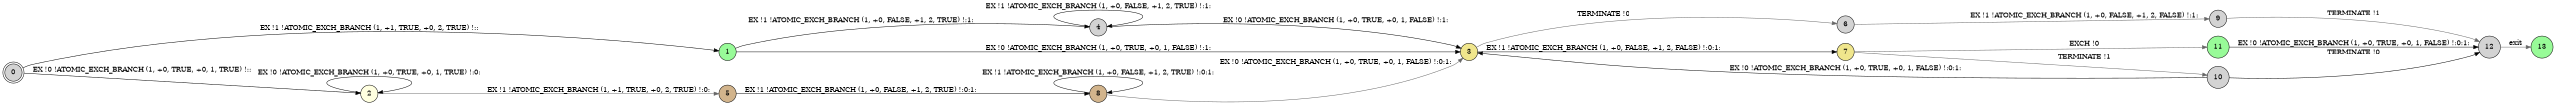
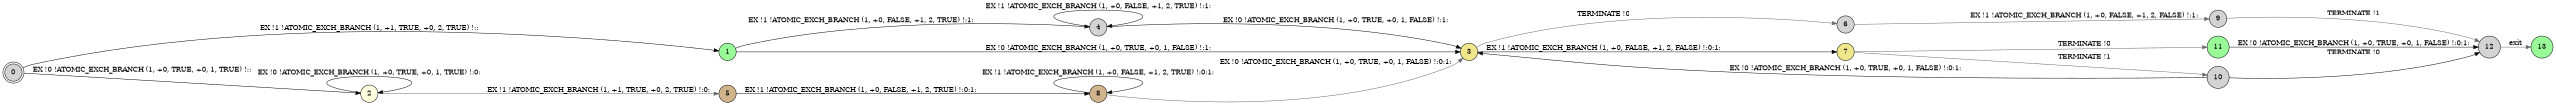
(2084, 44) -> (2084, 44)
